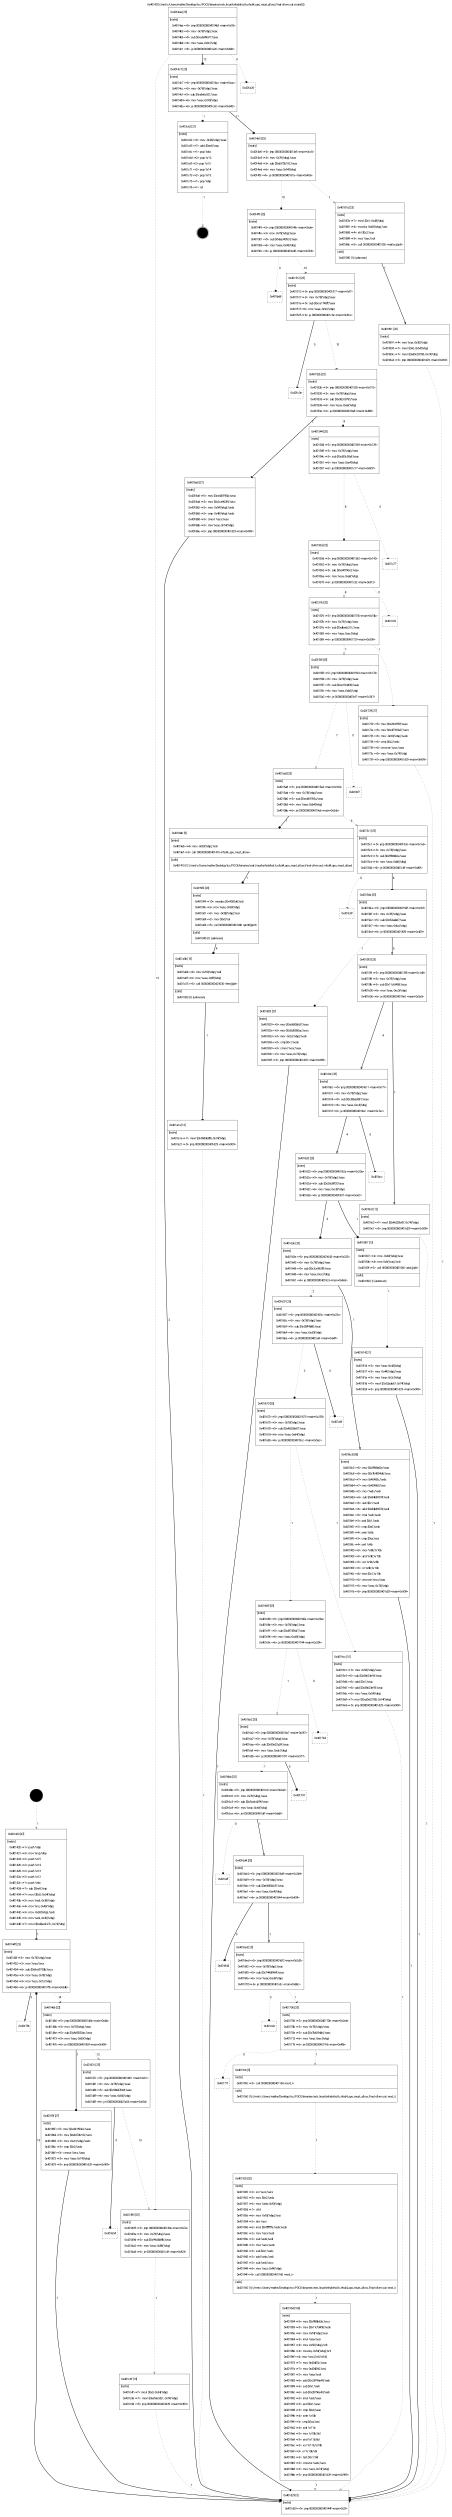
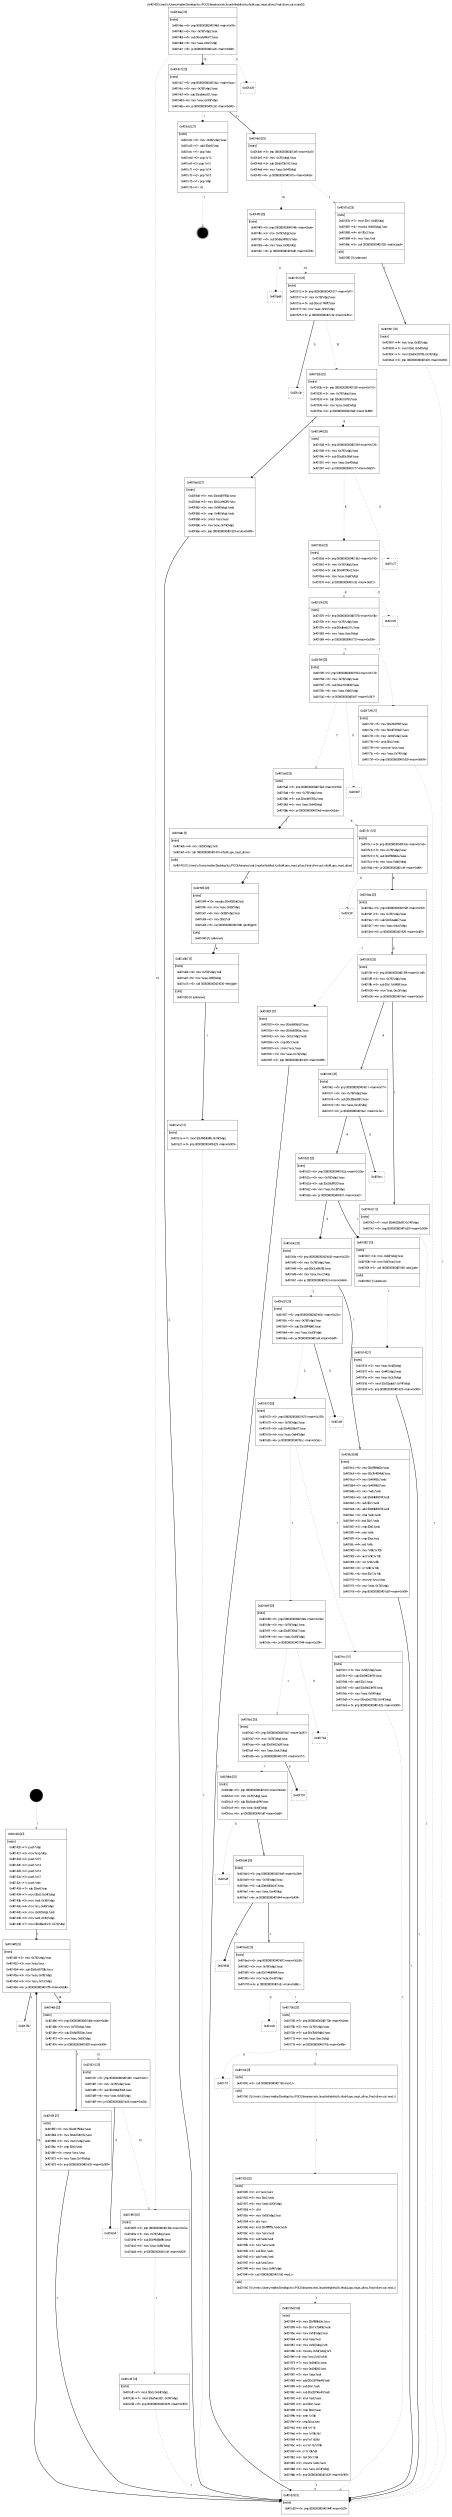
(57, 1997) -> (57, 1997)
